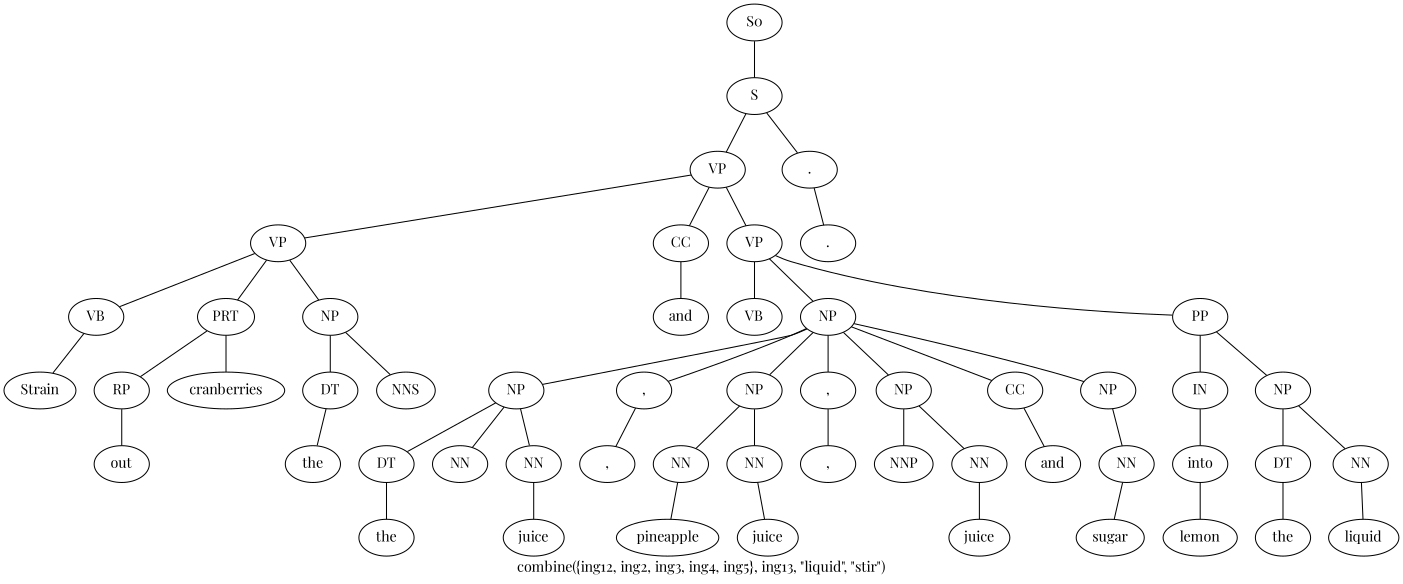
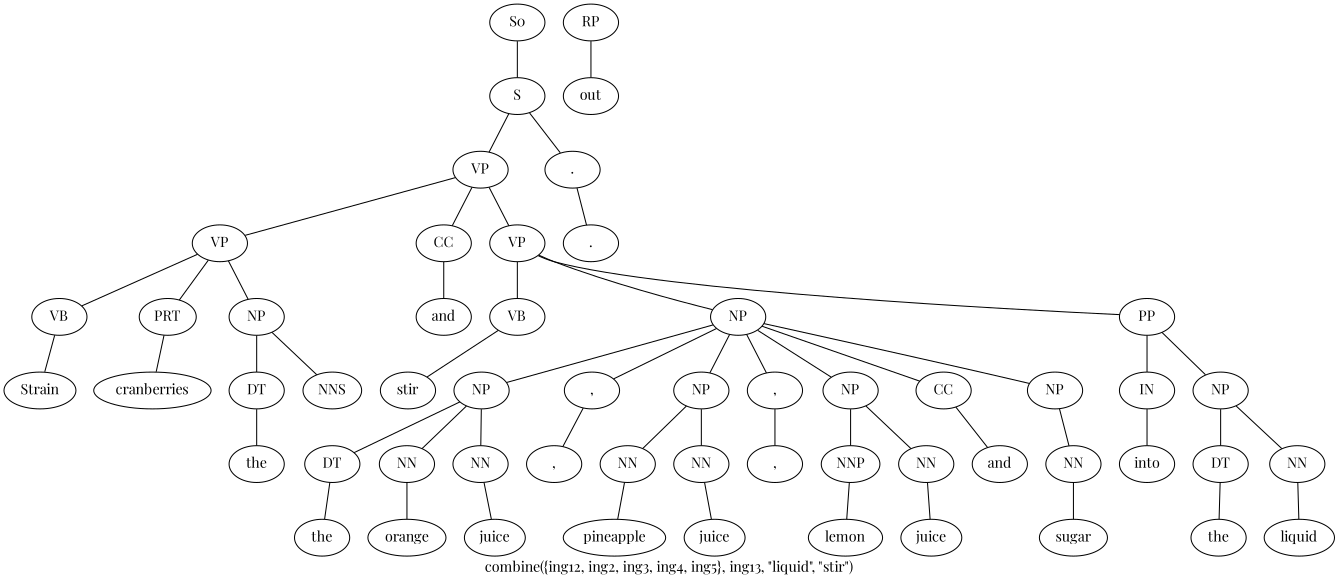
(174, 354) -> none
none -> (408, 390)
(1200, 501) -> (848, 501)
none -> (407, 538)
